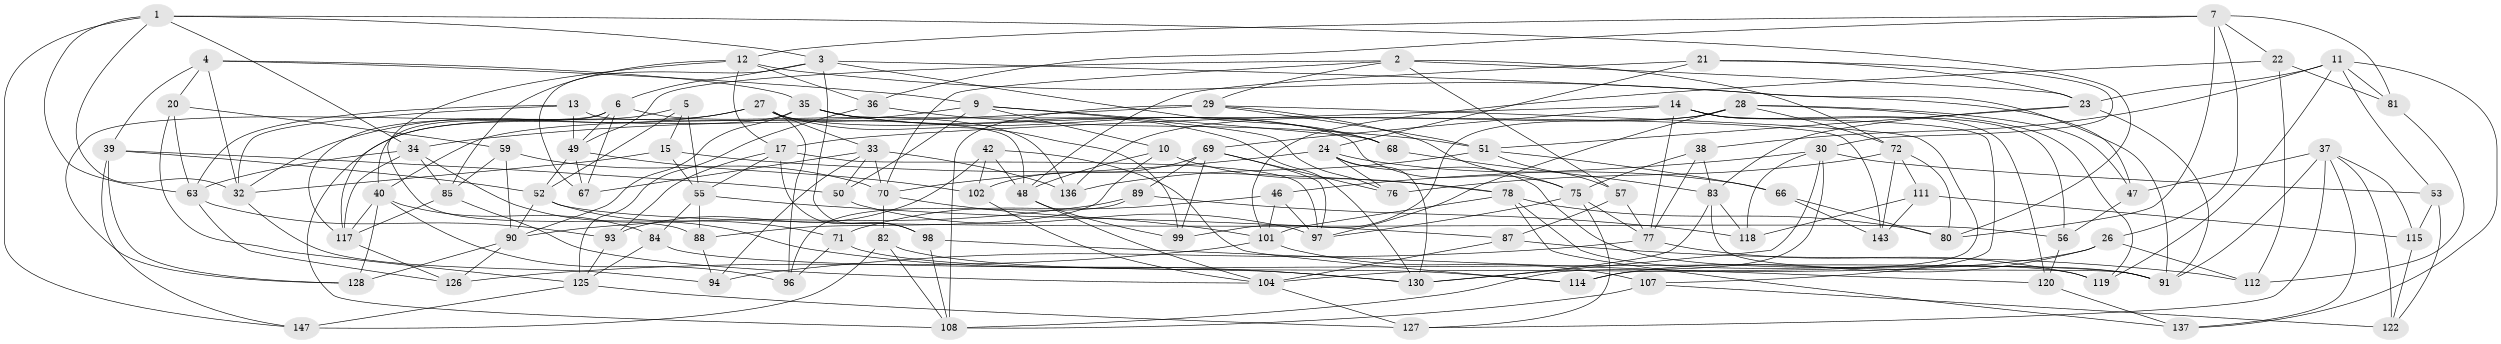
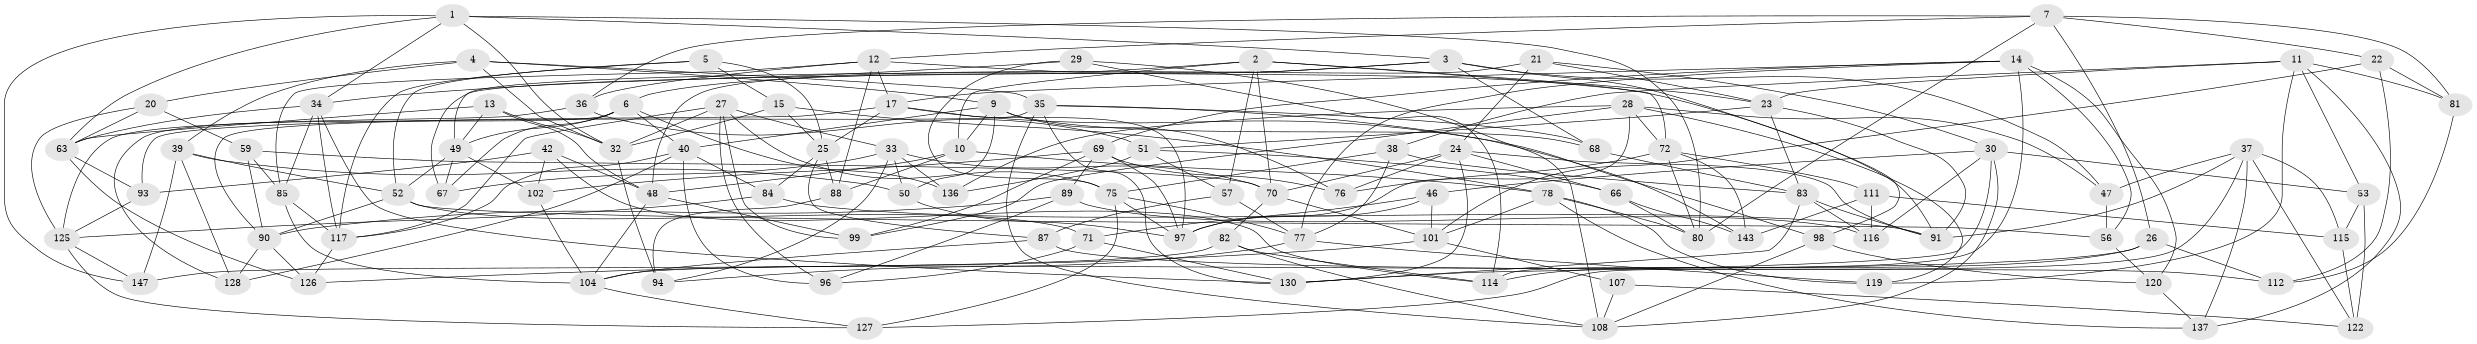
(1297, 78) -> (1073, 78)
(1347, 124) -> none
(700, 194) -> (823, 150)
(1995, 208) -> (1936, 260)
(1748, 239) -> (1871, 239)
